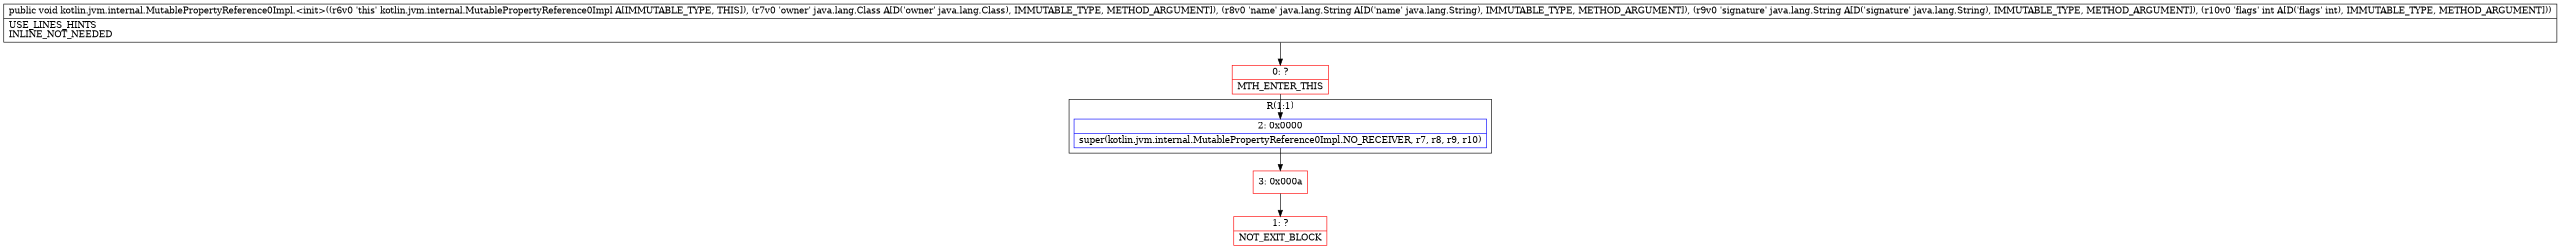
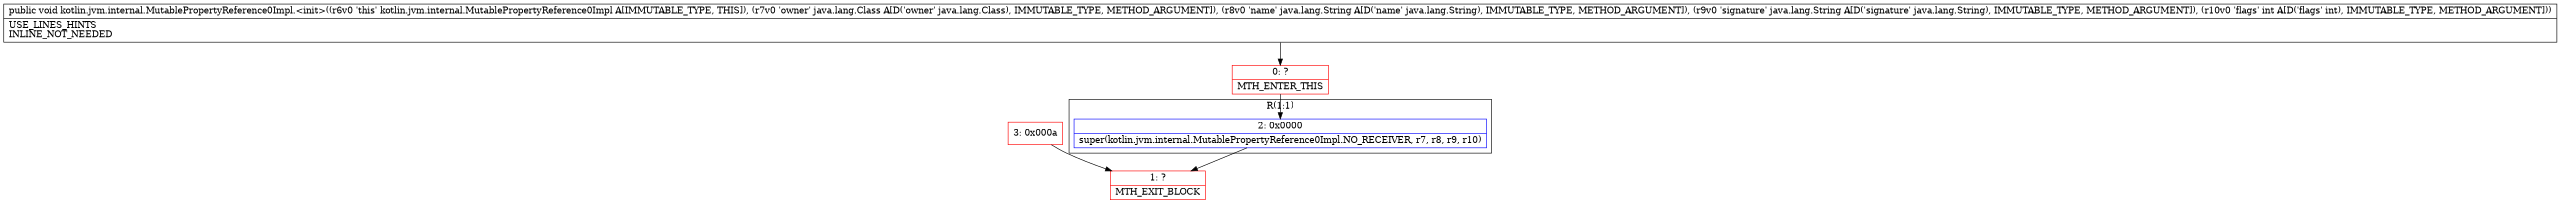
(1280, 157) -> (1222, 158)
(1280, 238) -> (1158, 192)
